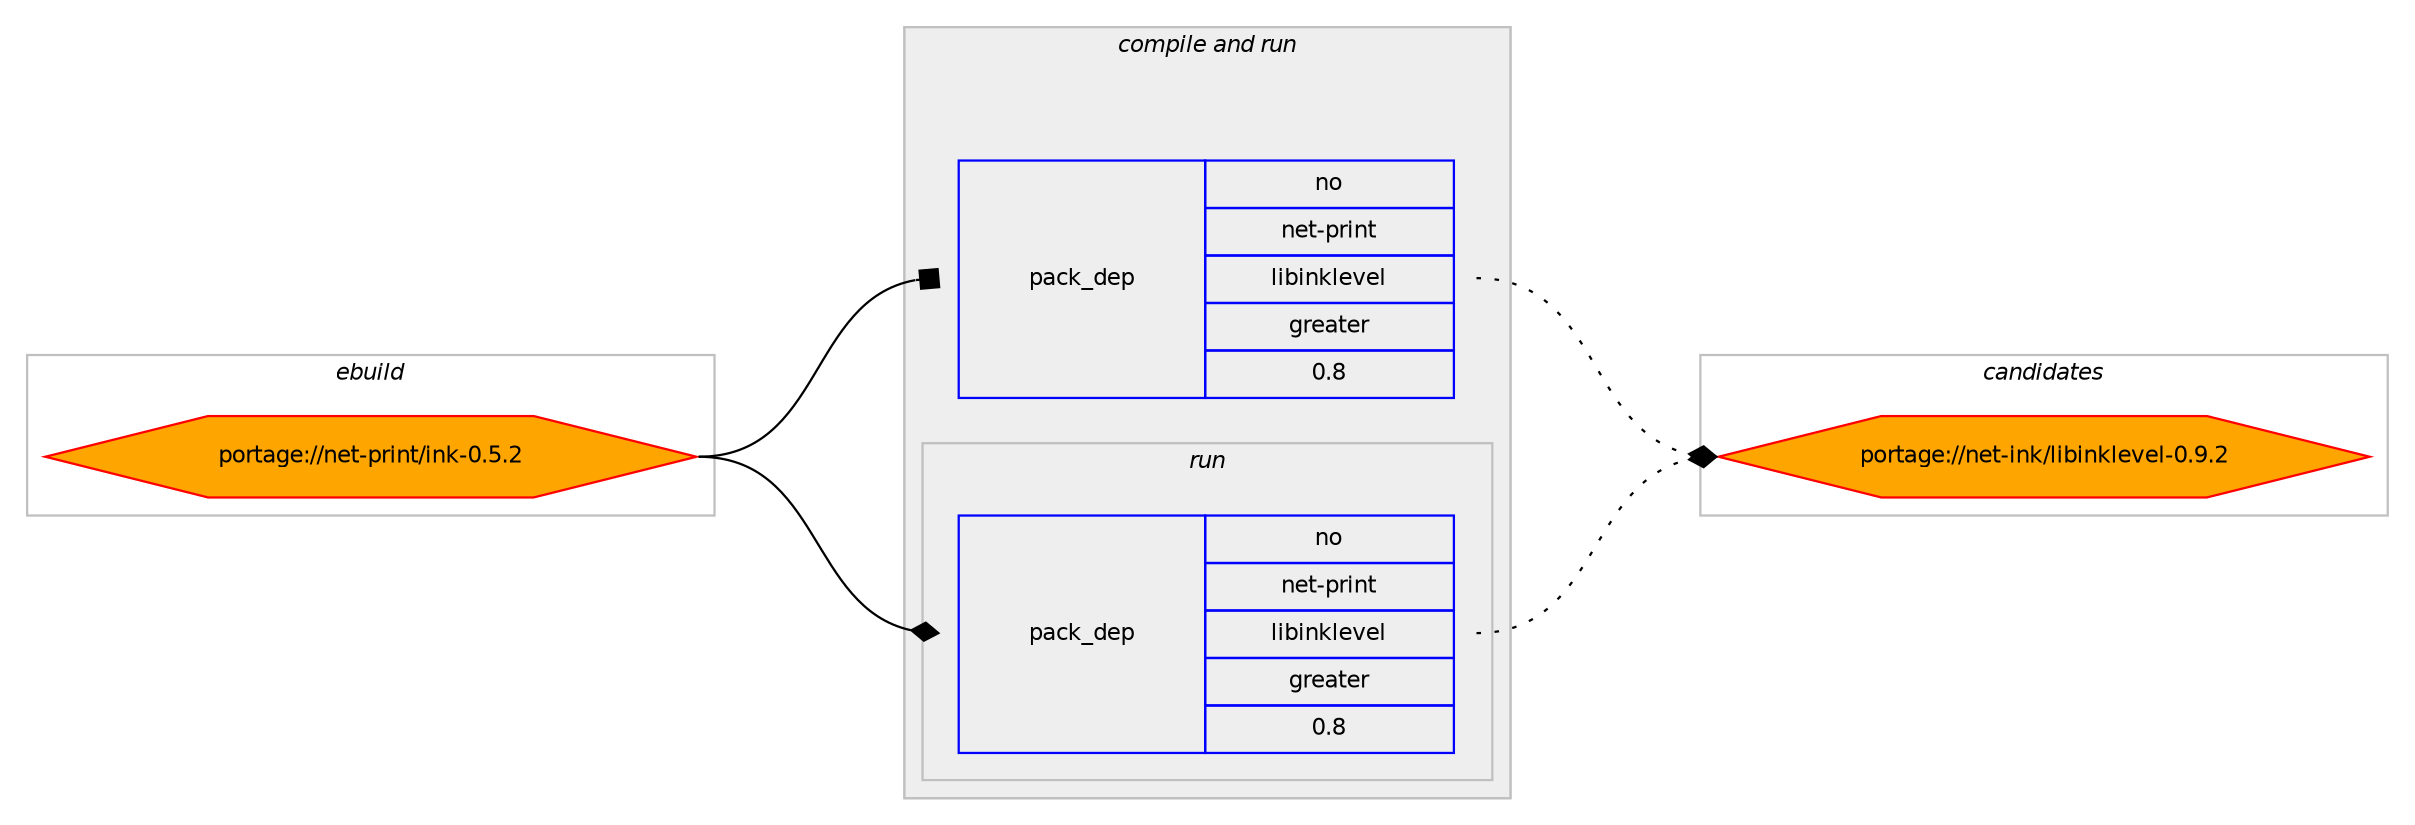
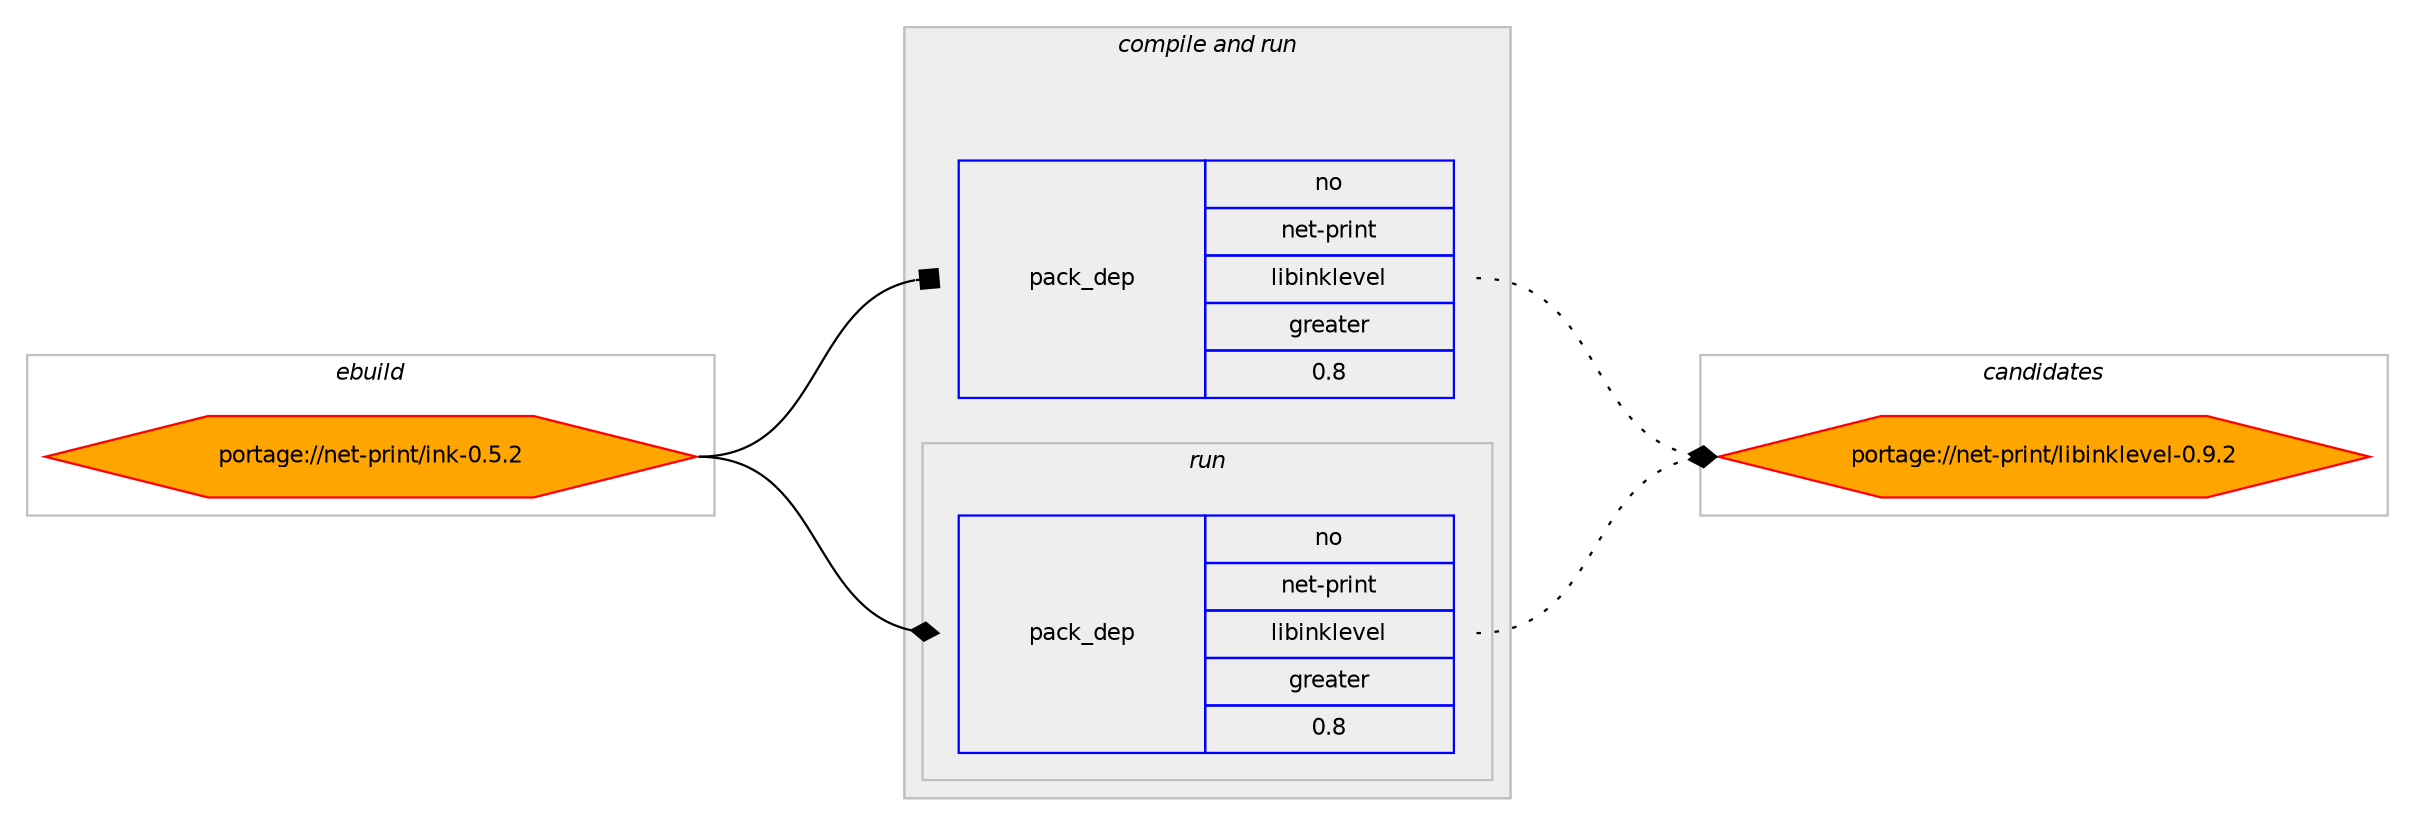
(2044, 457) -> (2044, 457)
